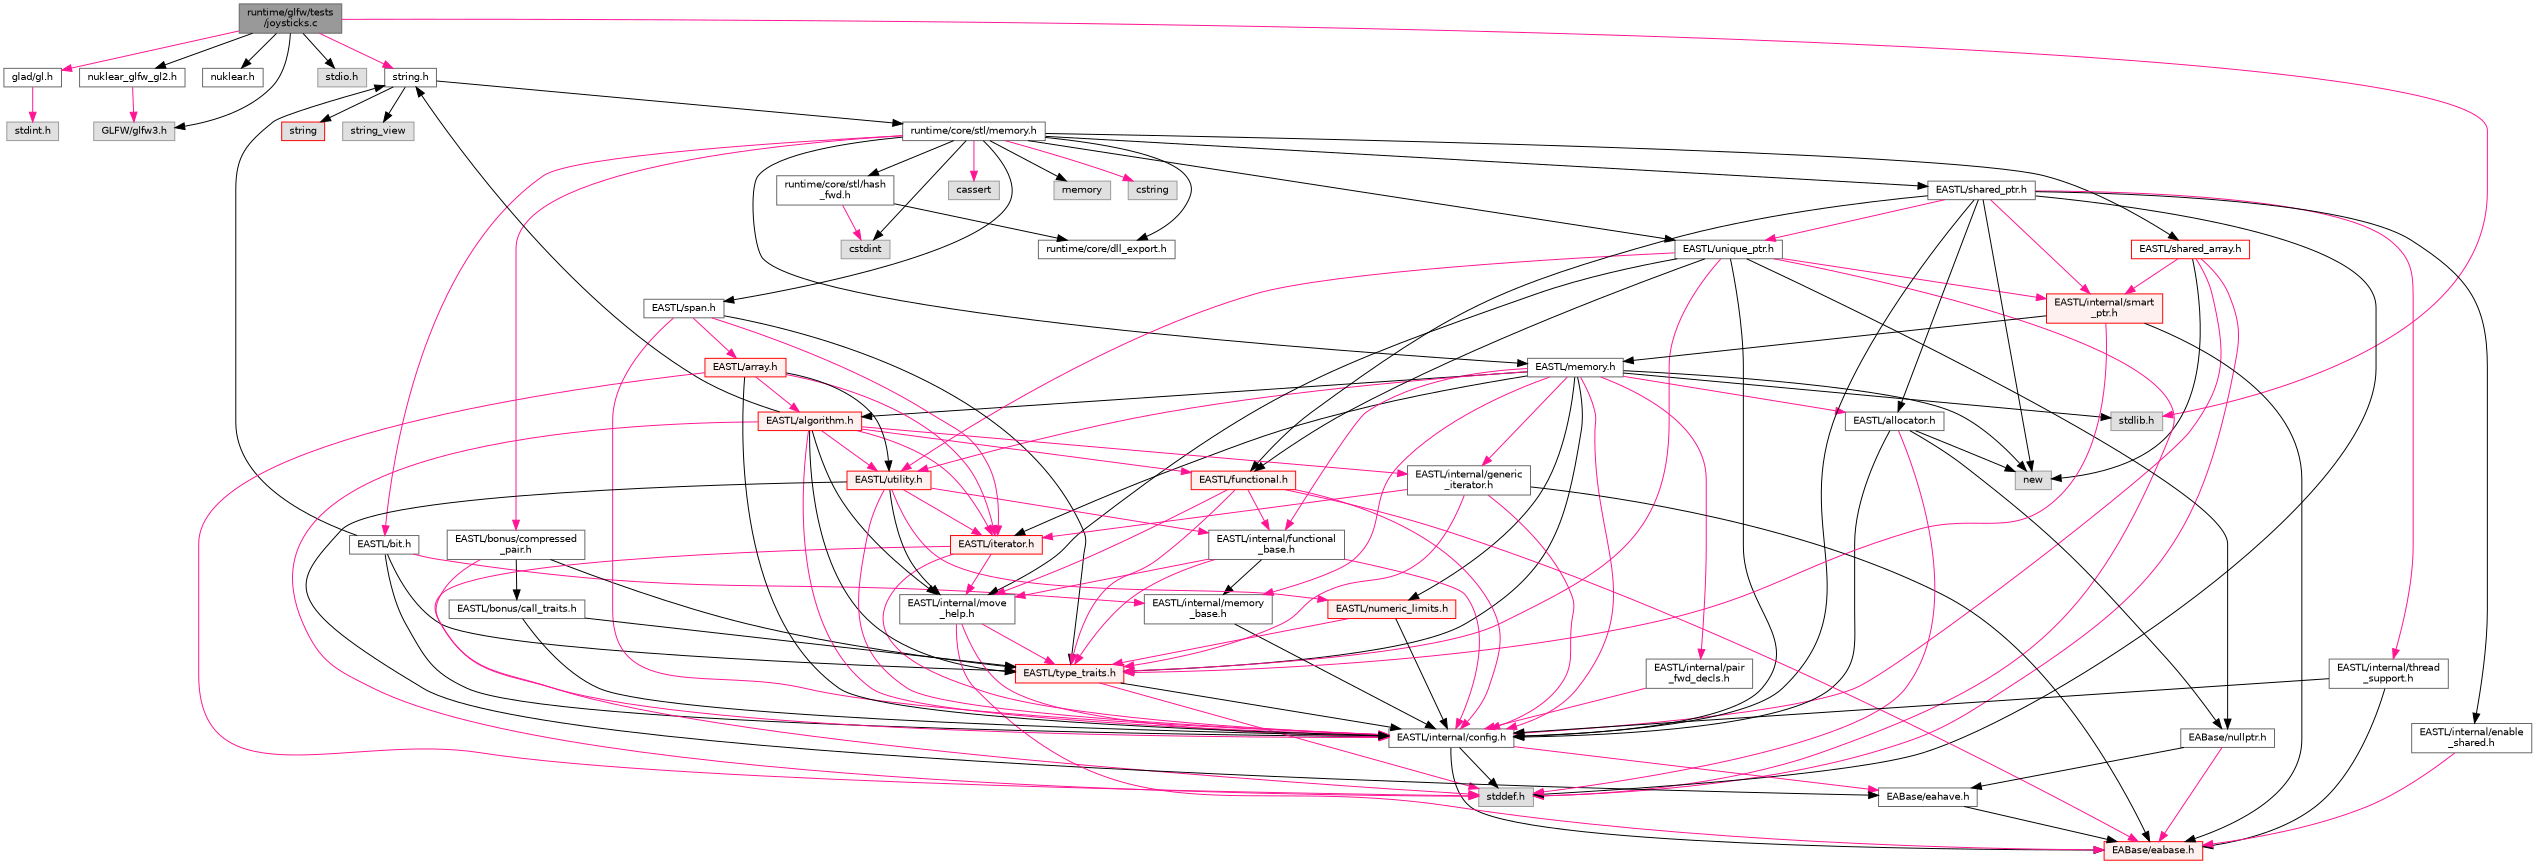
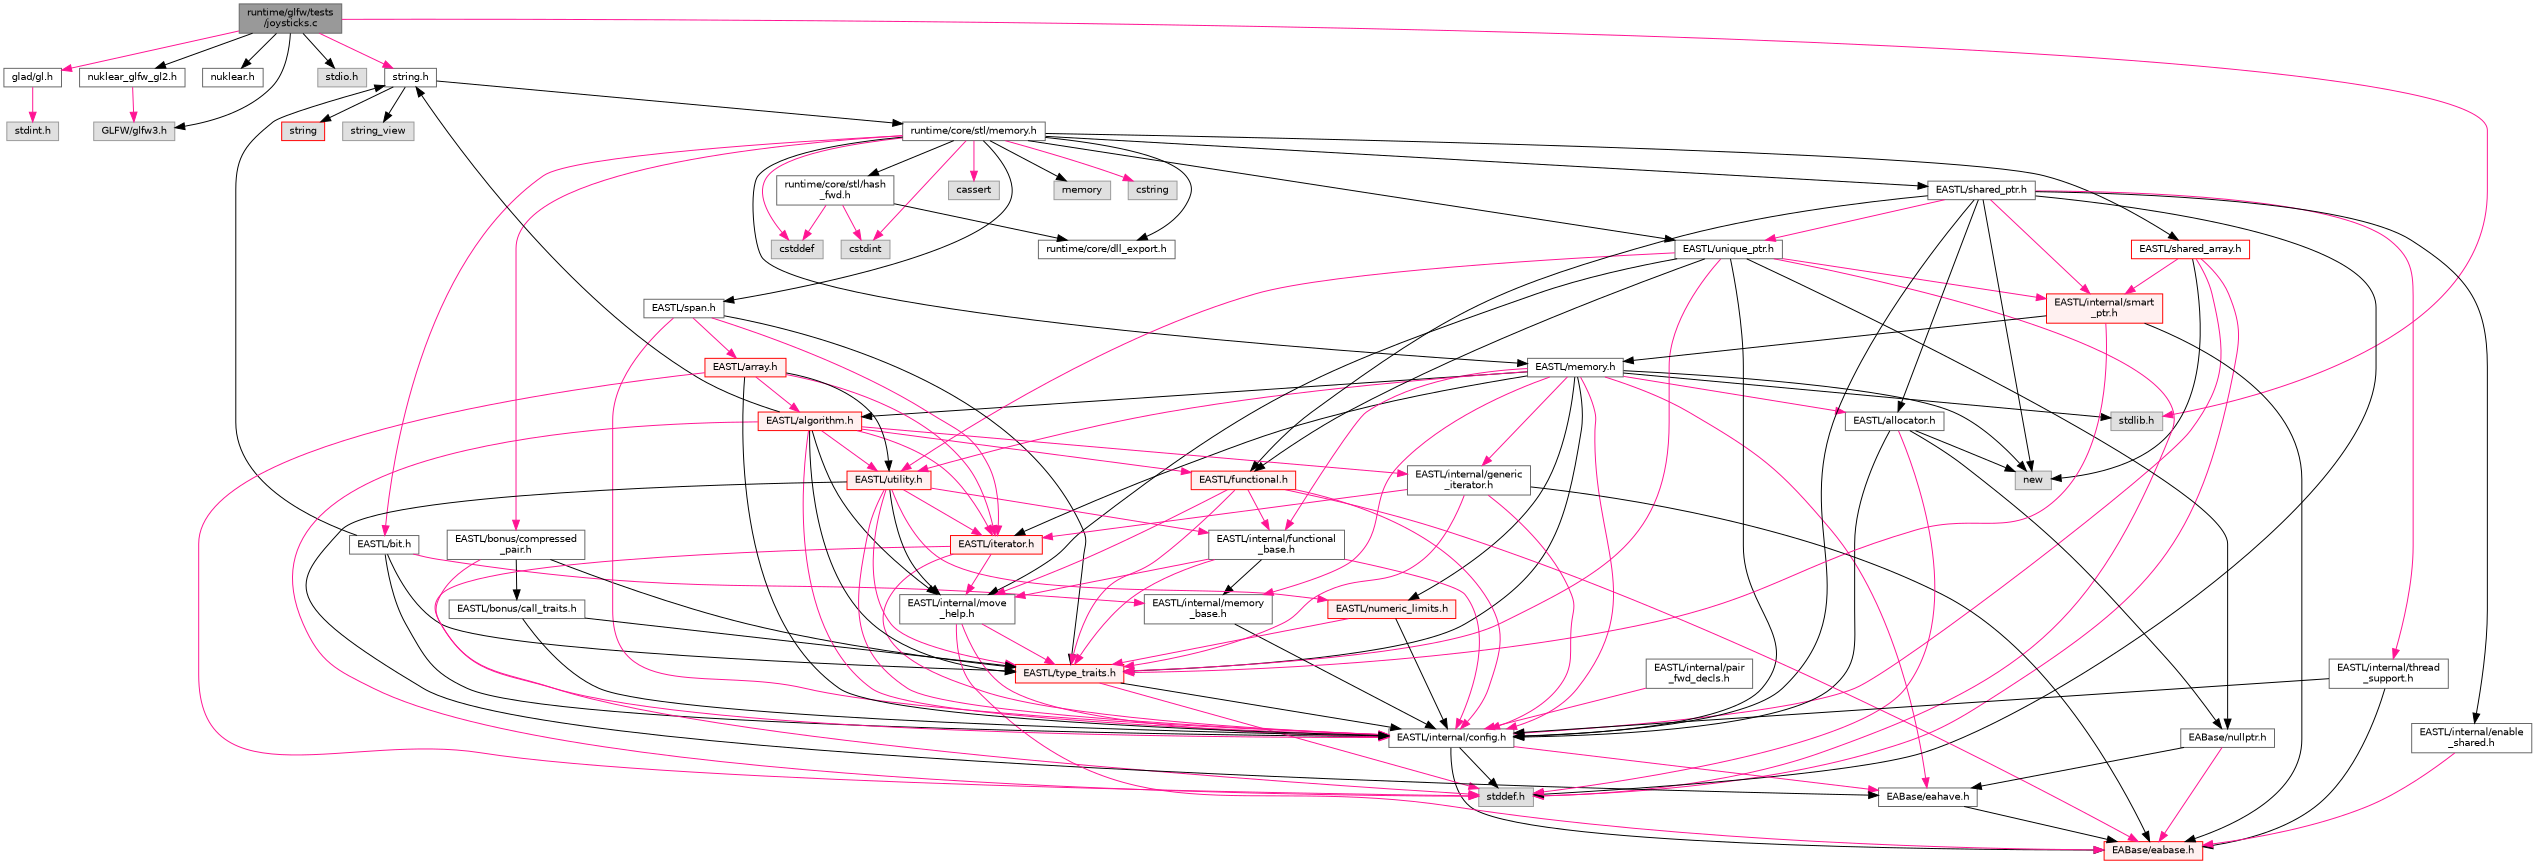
(923, 187) -> (923, 187)
none -> (797, 249)
(1706, 486) -> (1837, 538)
none -> (895, 627)
